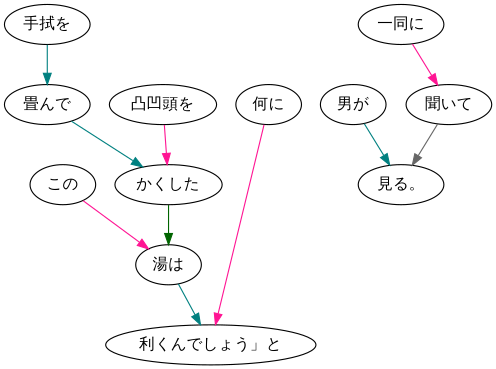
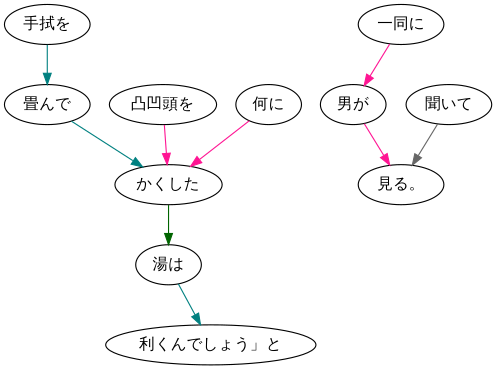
(422, 60) -> (380, 60)
(374, 140) -> (374, 140)
(63, 185) -> none
(241, 219) -> (225, 140)
